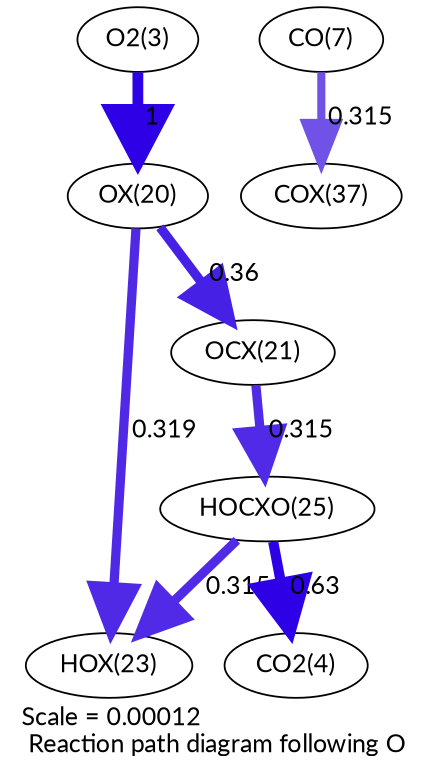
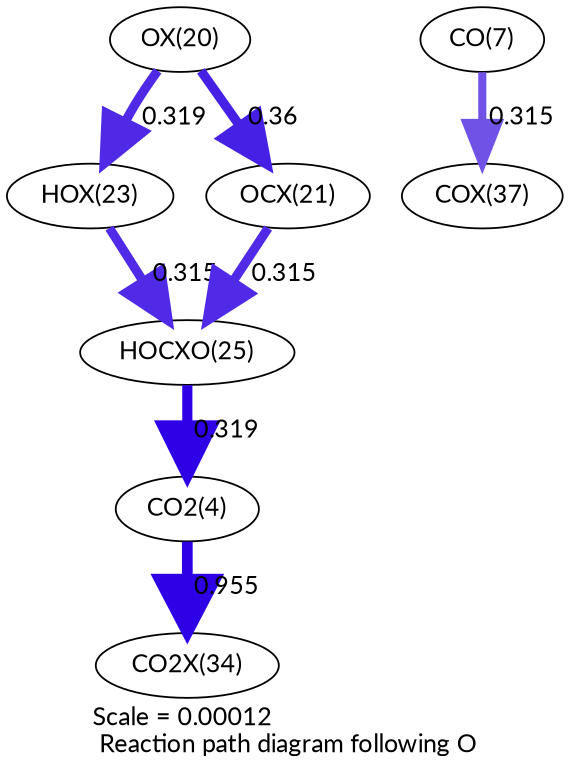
(138, 40) -> none
(205, 571) -> (126, 255)
(312, 587) -> (223, 431)
none -> (187, 665)
